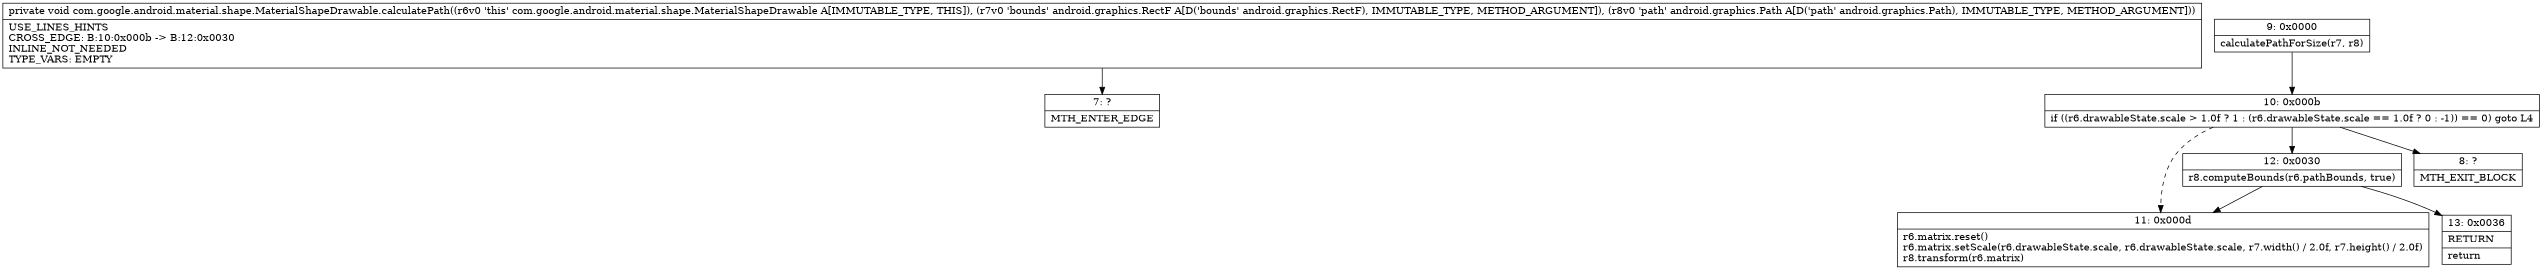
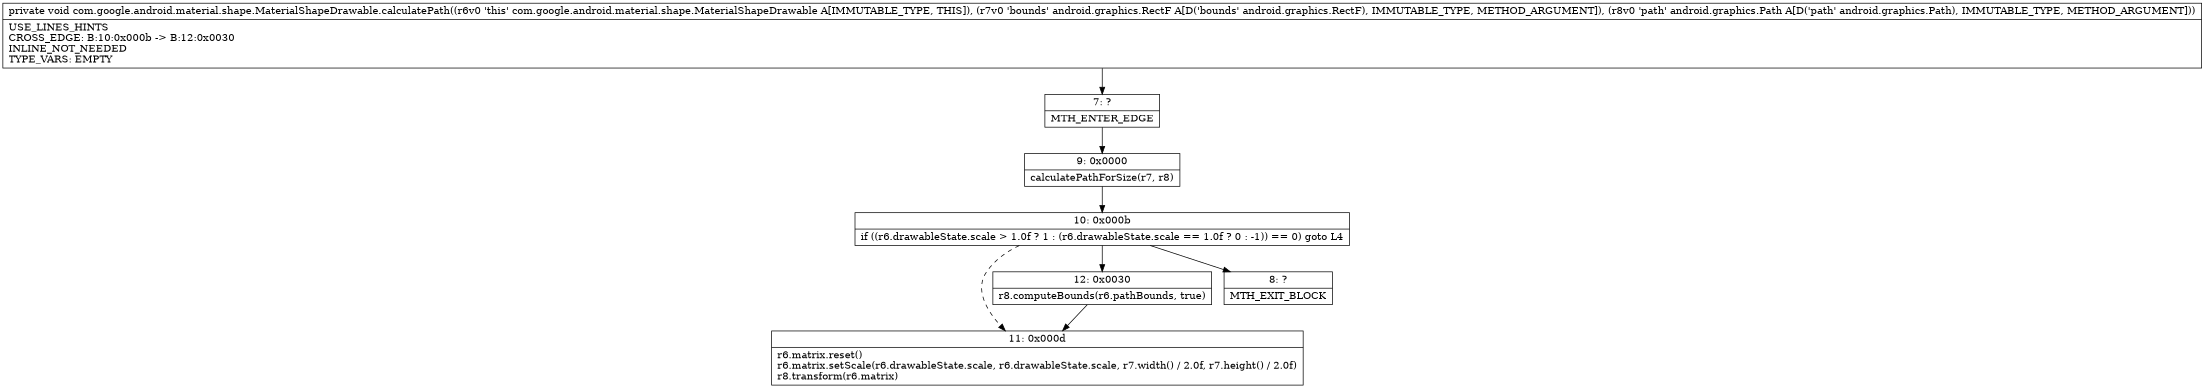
none -> (1102, 137)
(2477, 240) -> none
